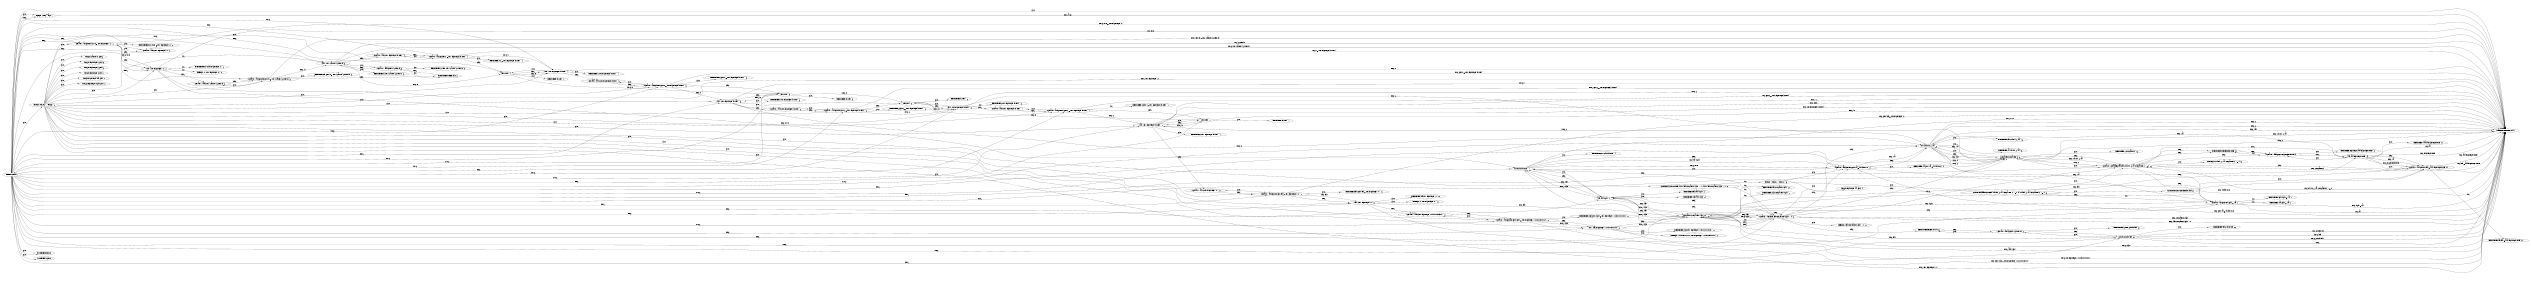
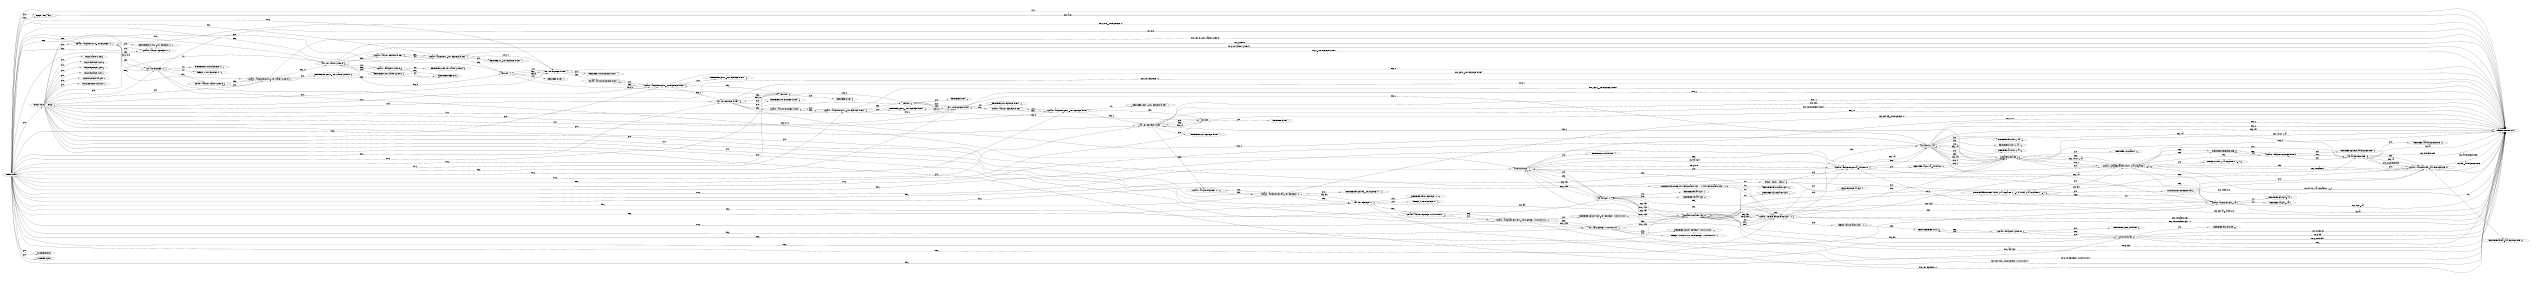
(1797, 96) -> none
none -> (2010, 145)
(1847, 232) -> (1891, 228)
